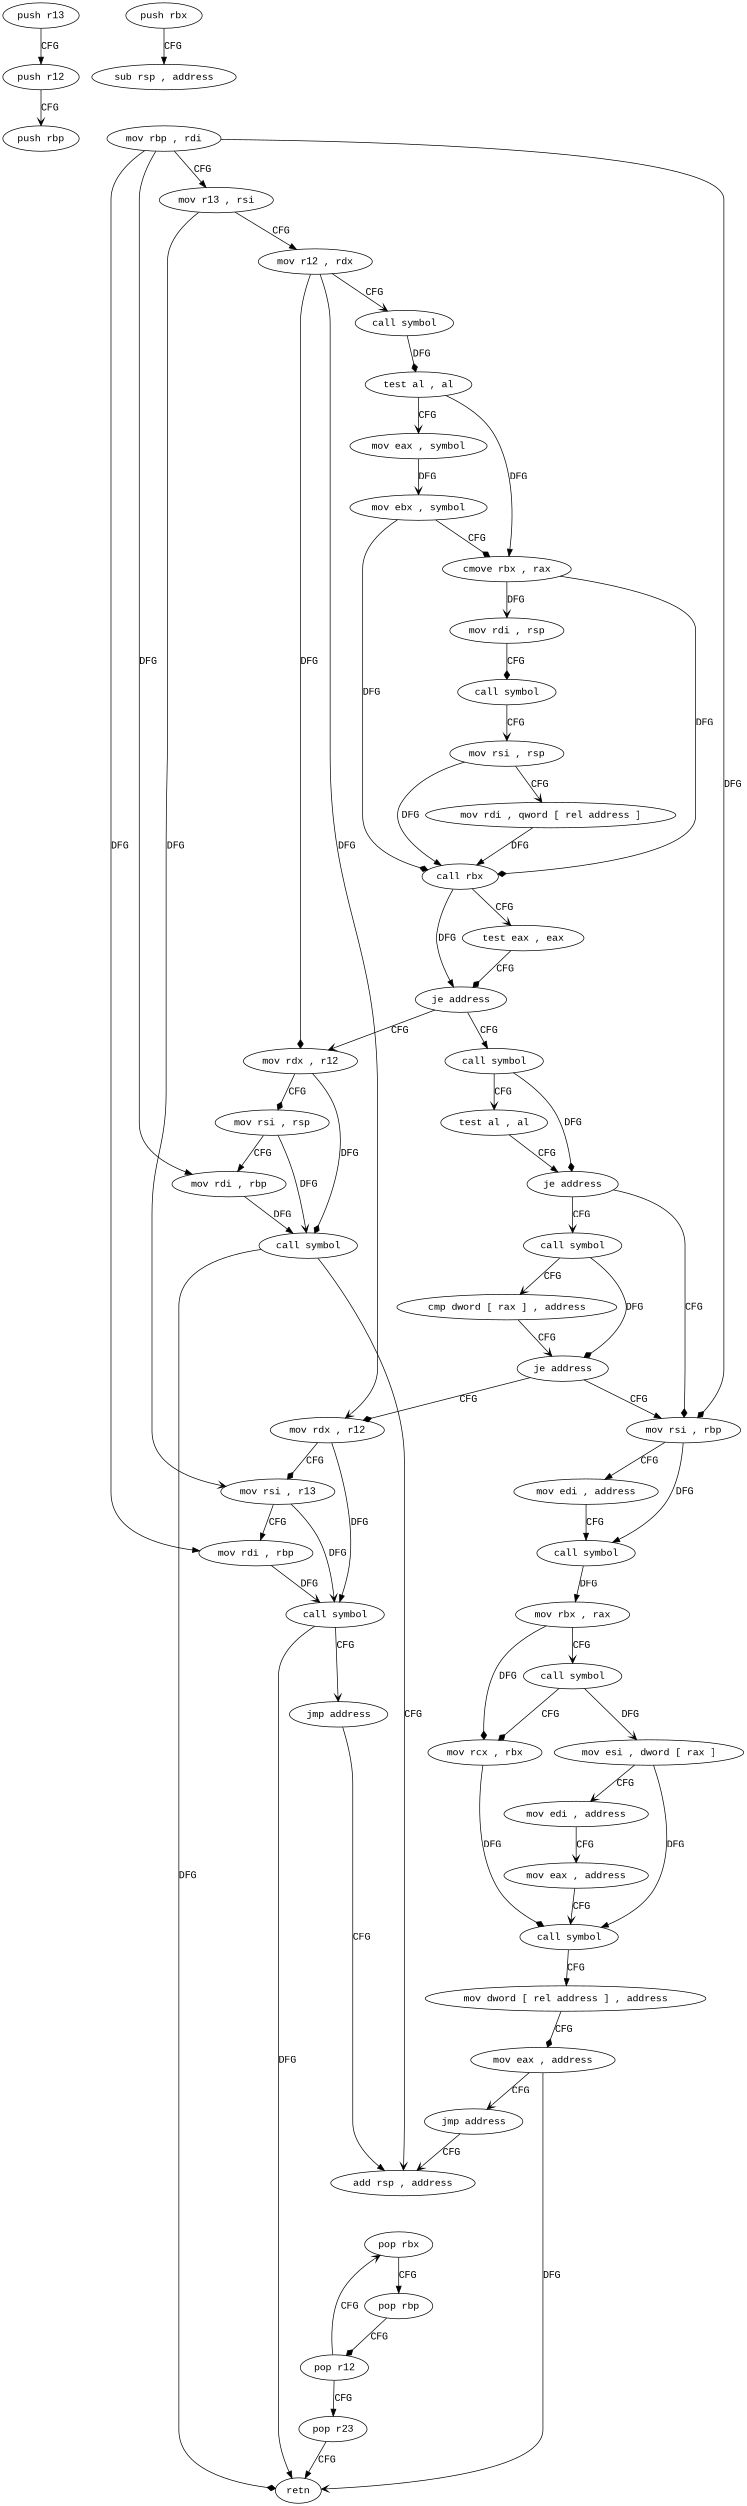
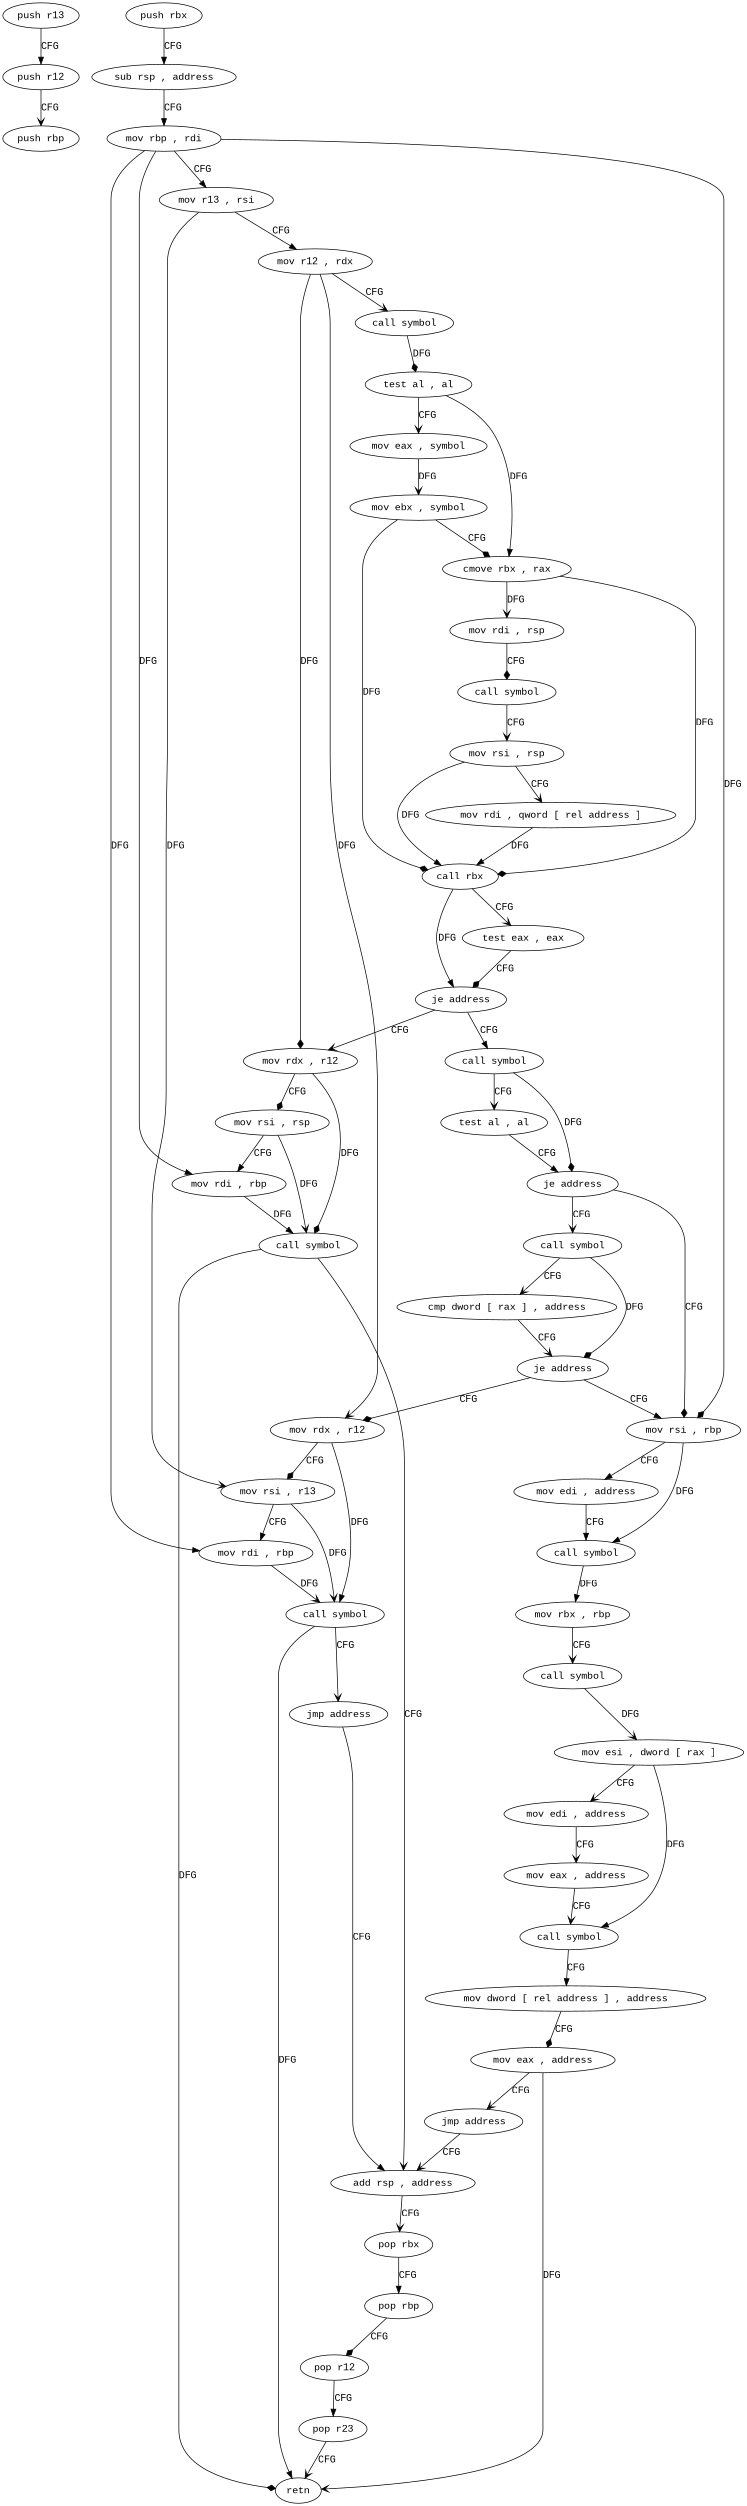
none -> (164, 104)
(573, 1615) -> (573, 1615)
(485, 1753) -> none
(338, 2300) -> (401, 2210)
(317, 2457) -> (317, 2457)
